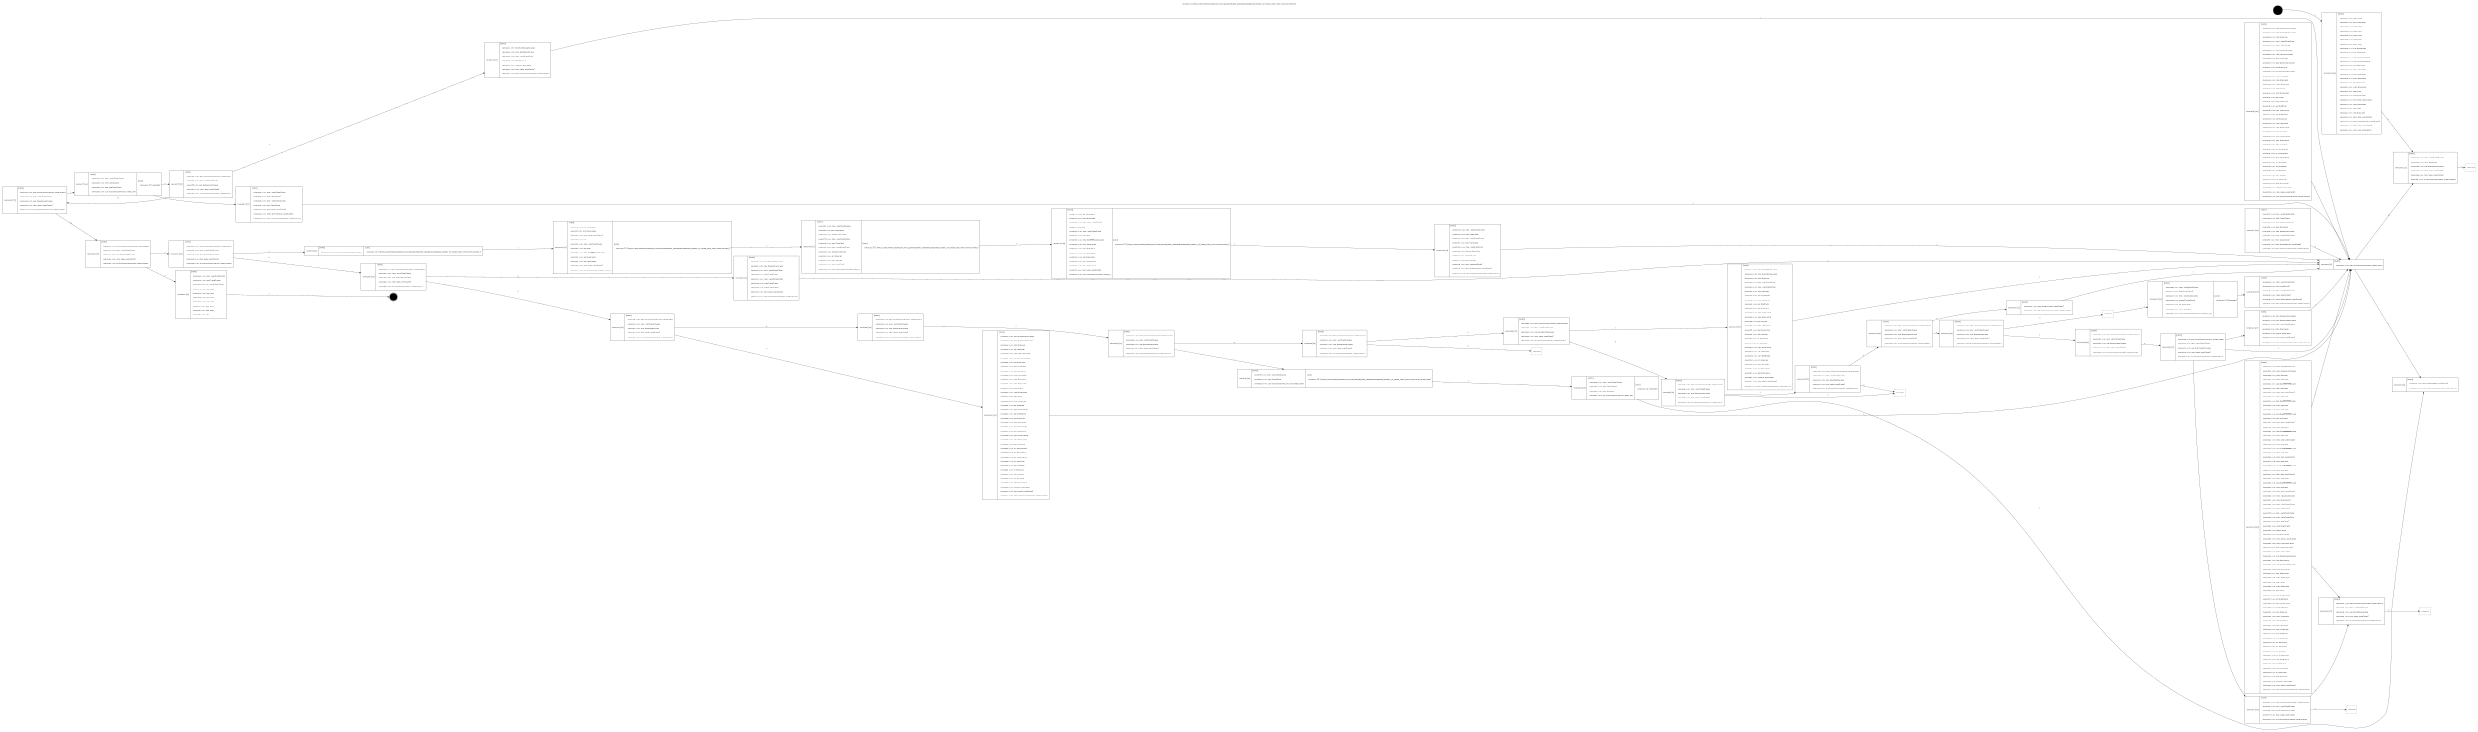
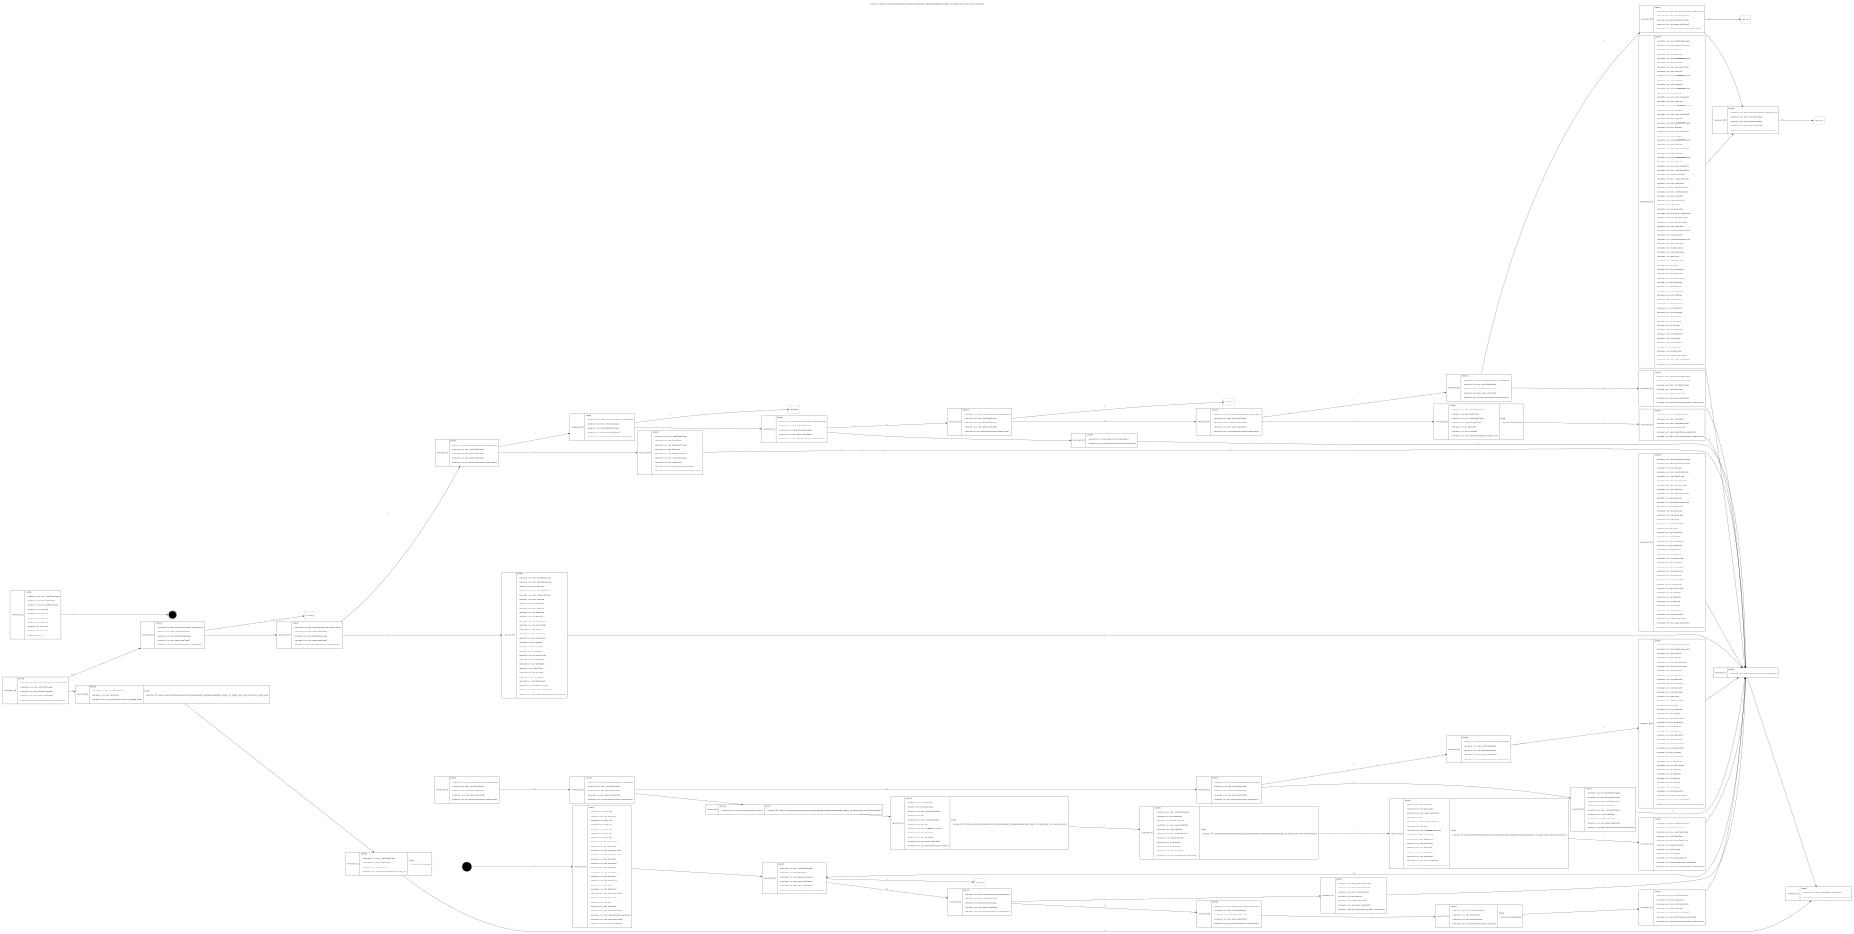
(165, 184) -> (886, 890)
(76, 227) -> none
(160, 274) -> none
(2130, 310) -> (1347, 422)
(891, 327) -> none
(2313, 348) -> (1732, 514)
(1809, 398) -> (567, 453)
